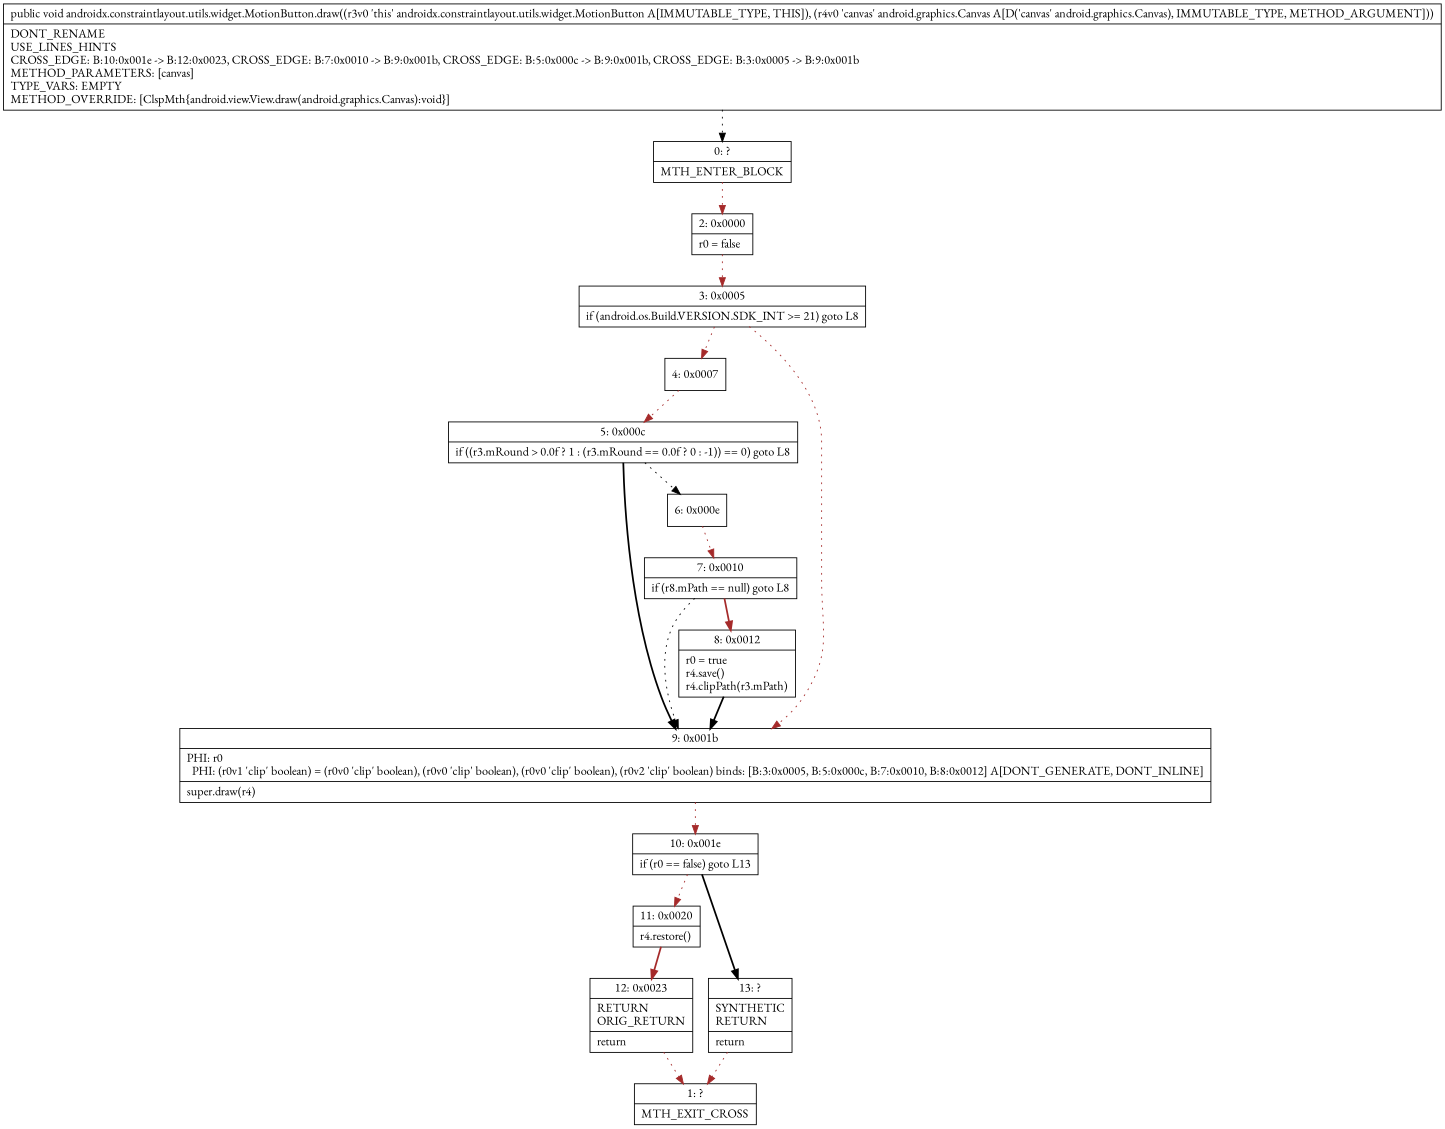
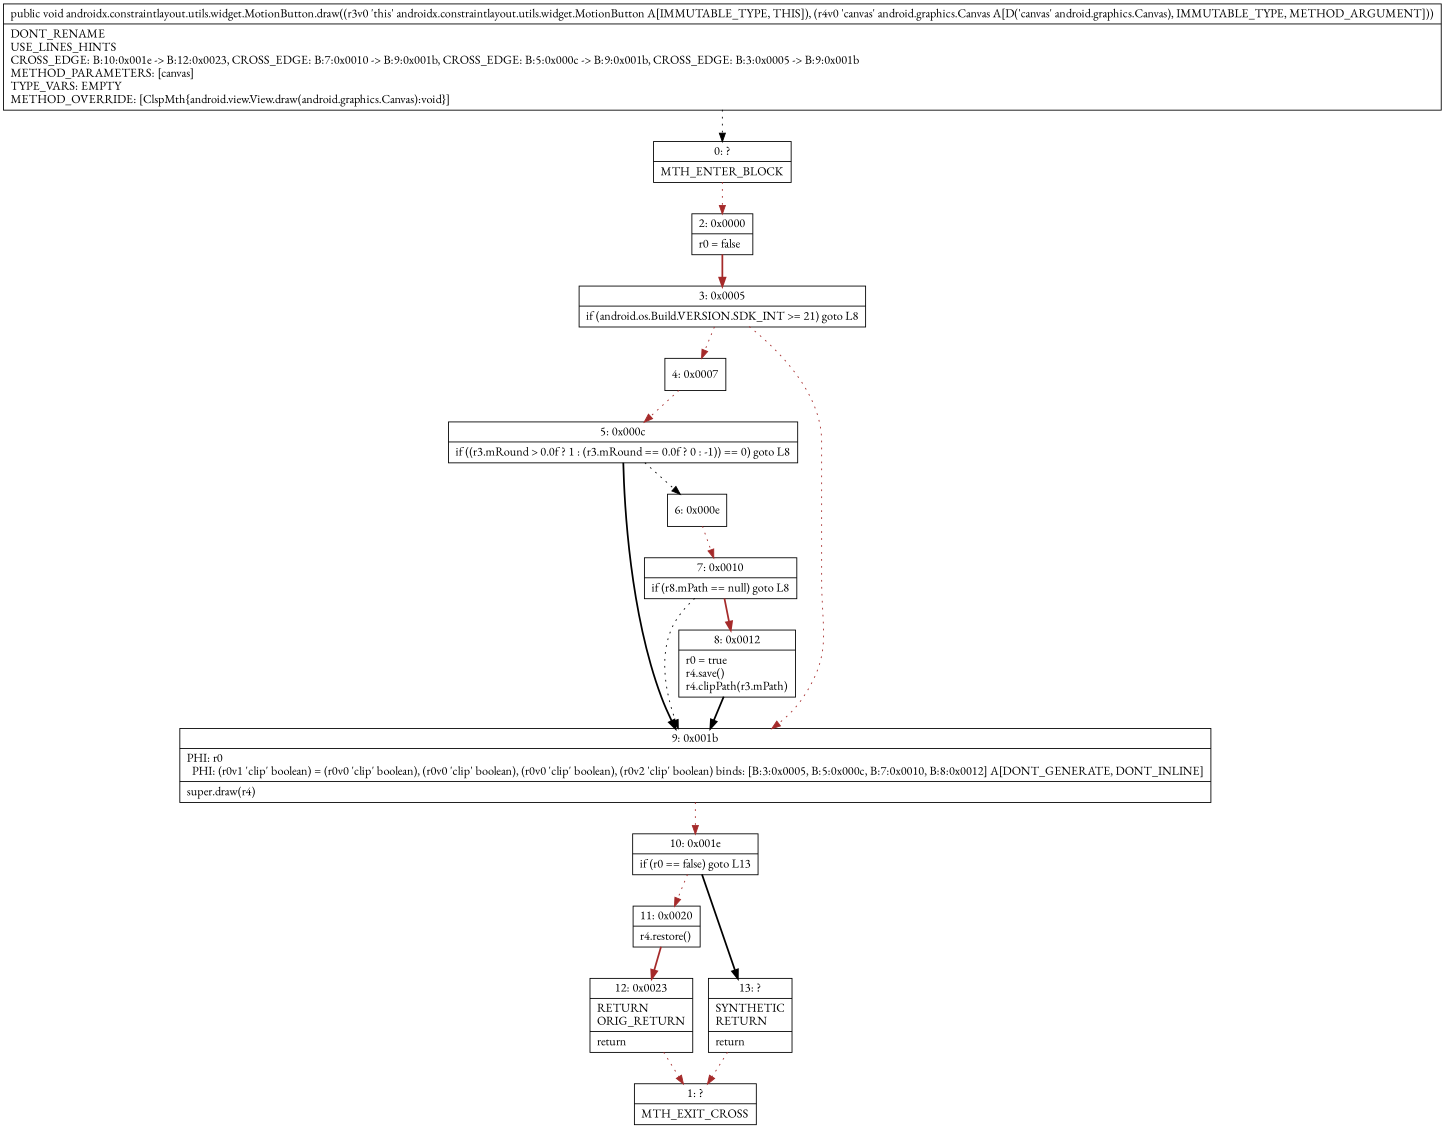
(722, 266) -> (722, 266)
